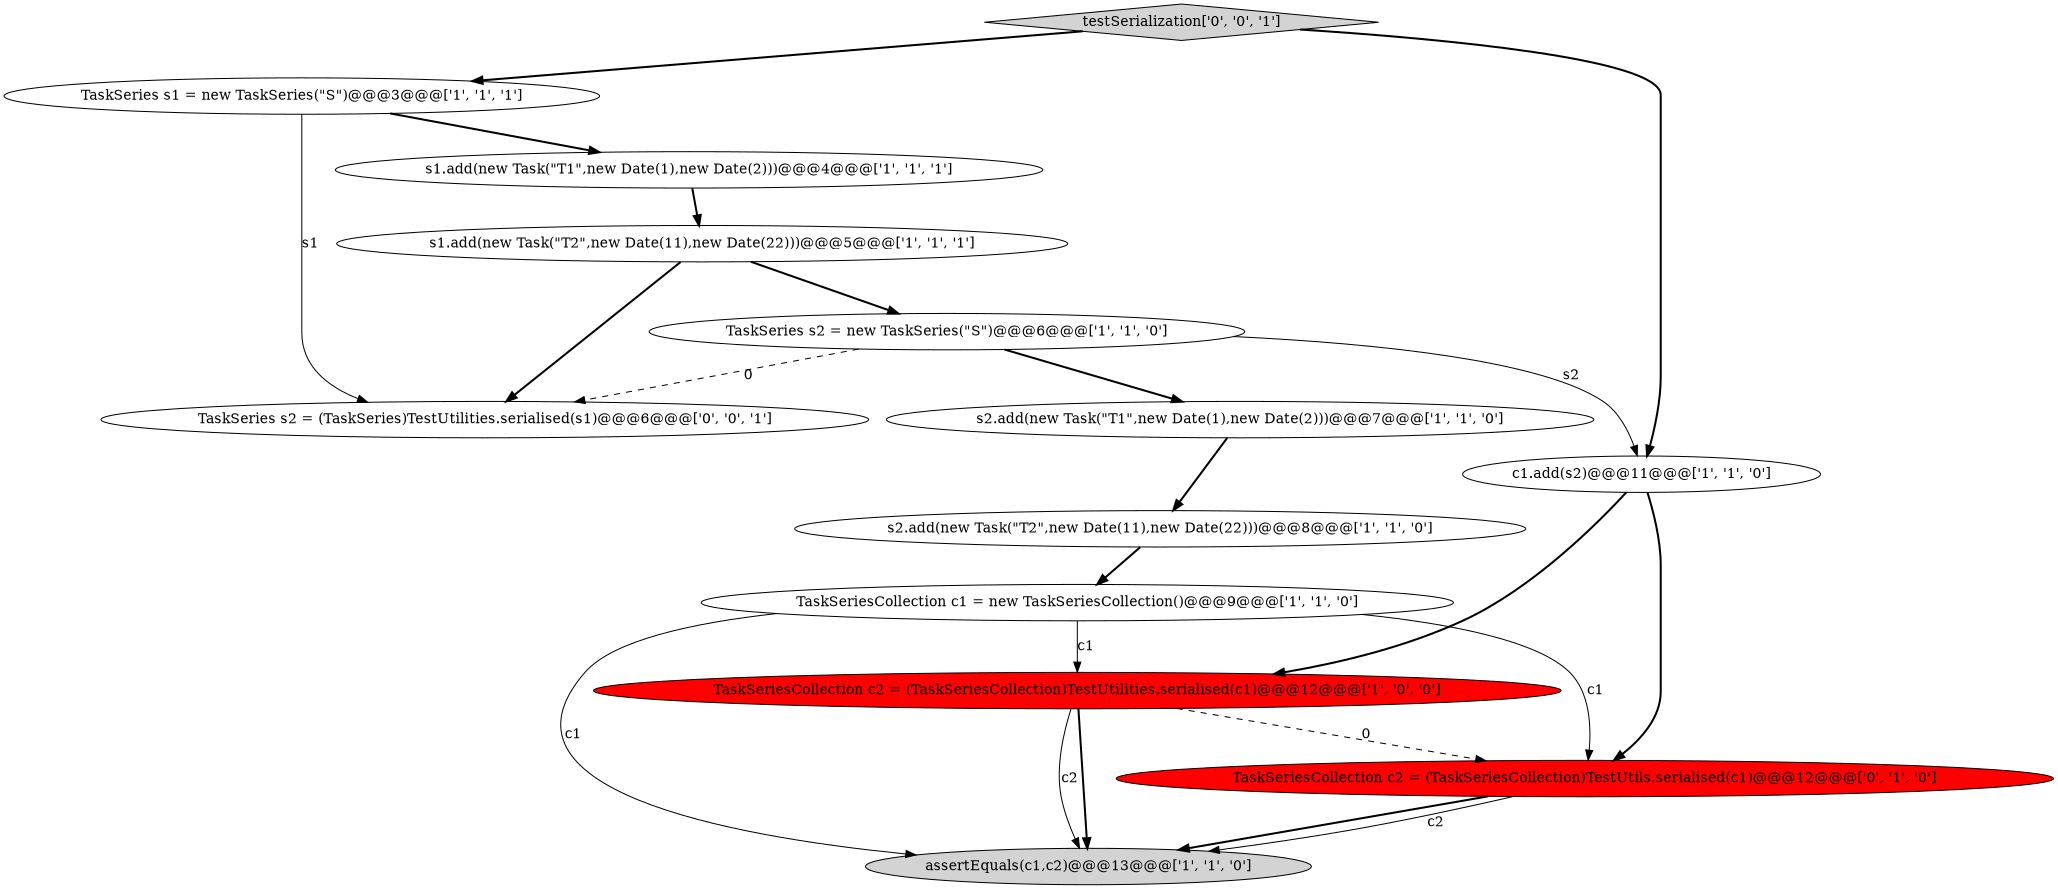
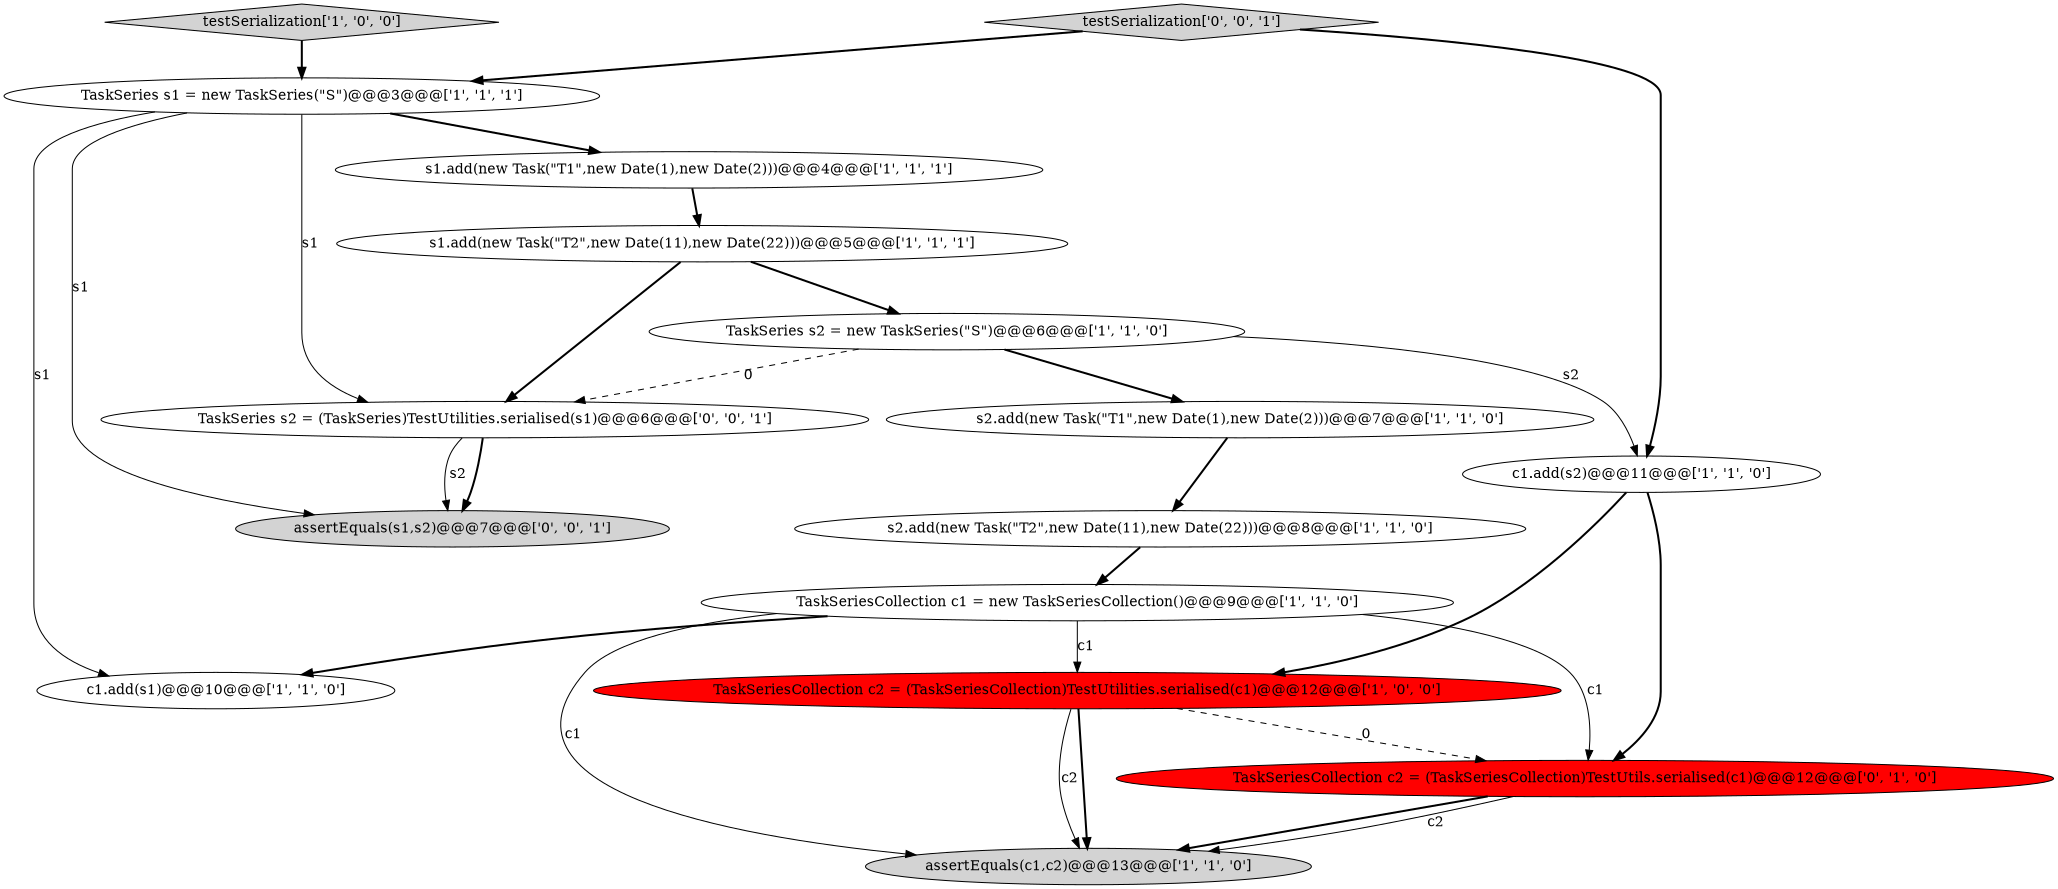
none -> (302, 22)
none -> (452, 529)
none -> (216, 691)
